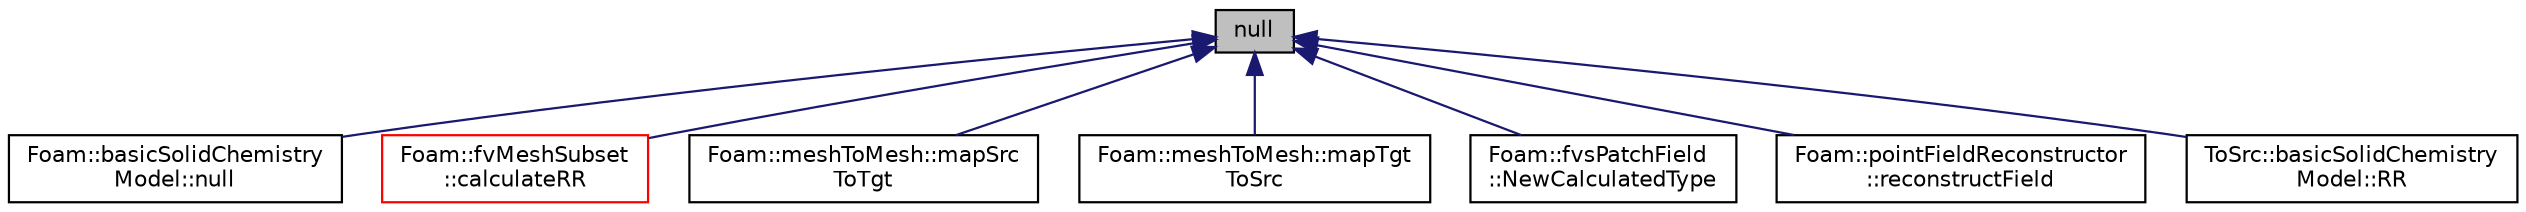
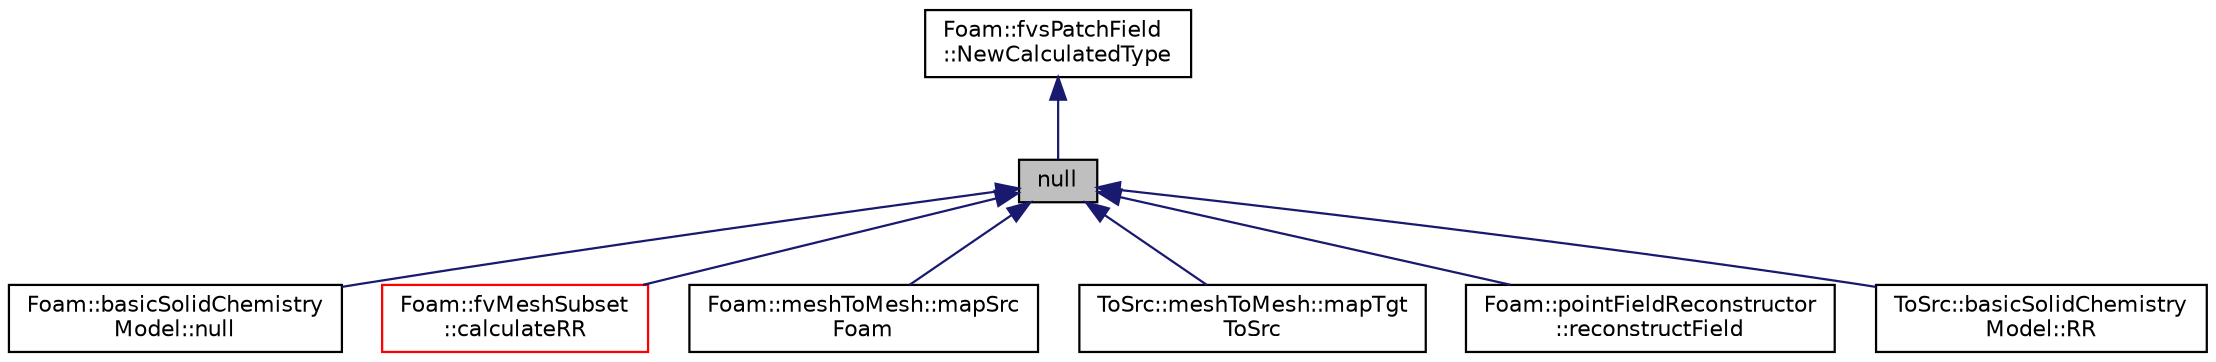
(1418, 96) -> (1058, 130)
(864, 169) -> (864, 318)
(1255, 169) -> (1253, 318)
